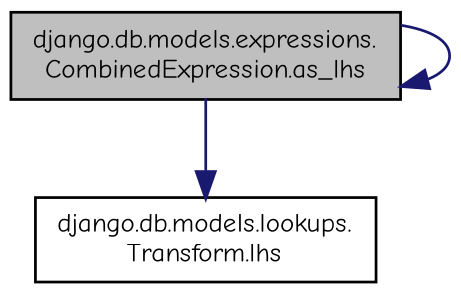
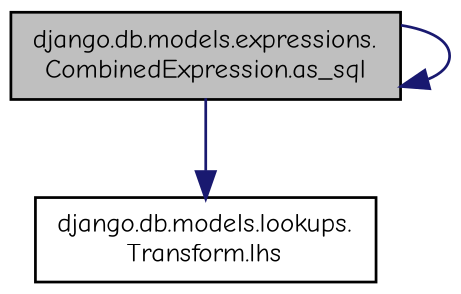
(206, 56) -> (206, 56)
